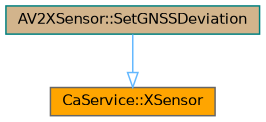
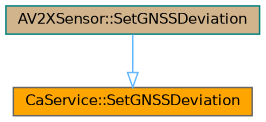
(133, 102) -> (133, 102)
